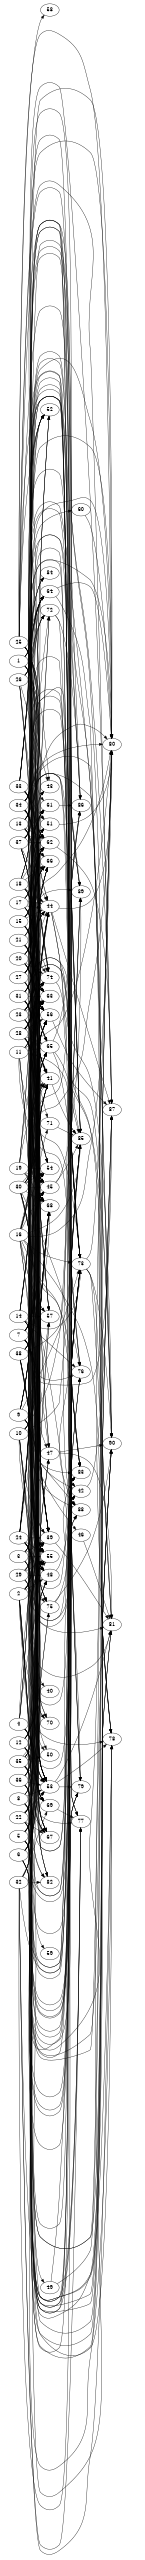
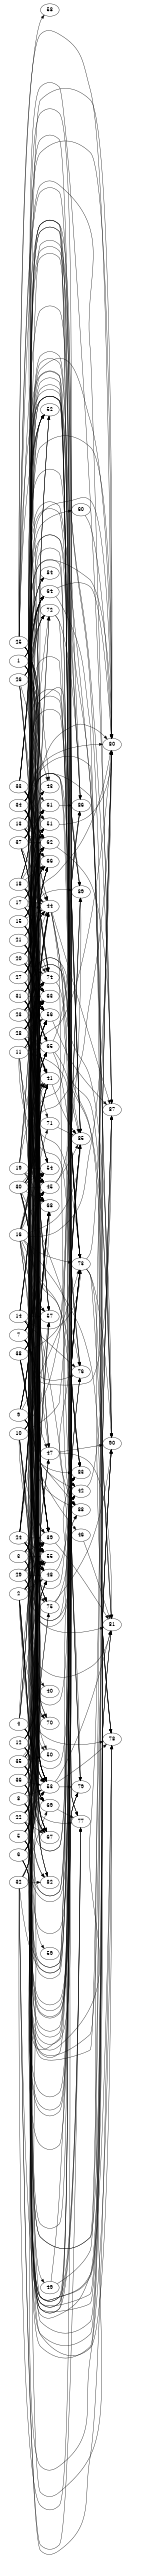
(107, 846) -> (62, 1198)
(64, 2300) -> (40, 1580)
